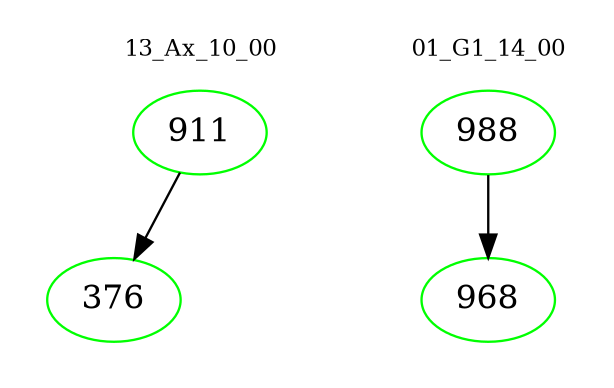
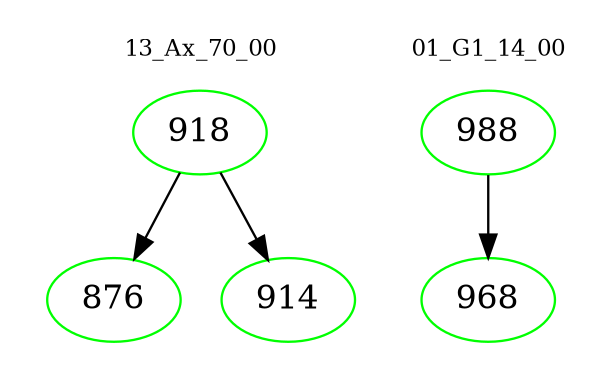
(201, 50) -> (201, 50)
(200, 133) -> (200, 133)
(114, 300) -> (114, 300)
none -> (288, 300)
